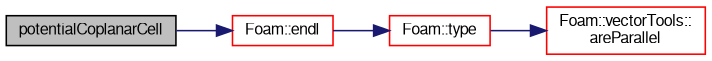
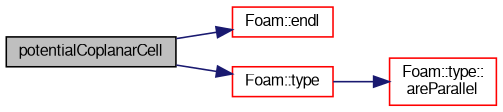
(353, 31) -> (196, 68)
(626, 31) -> (443, 82)
